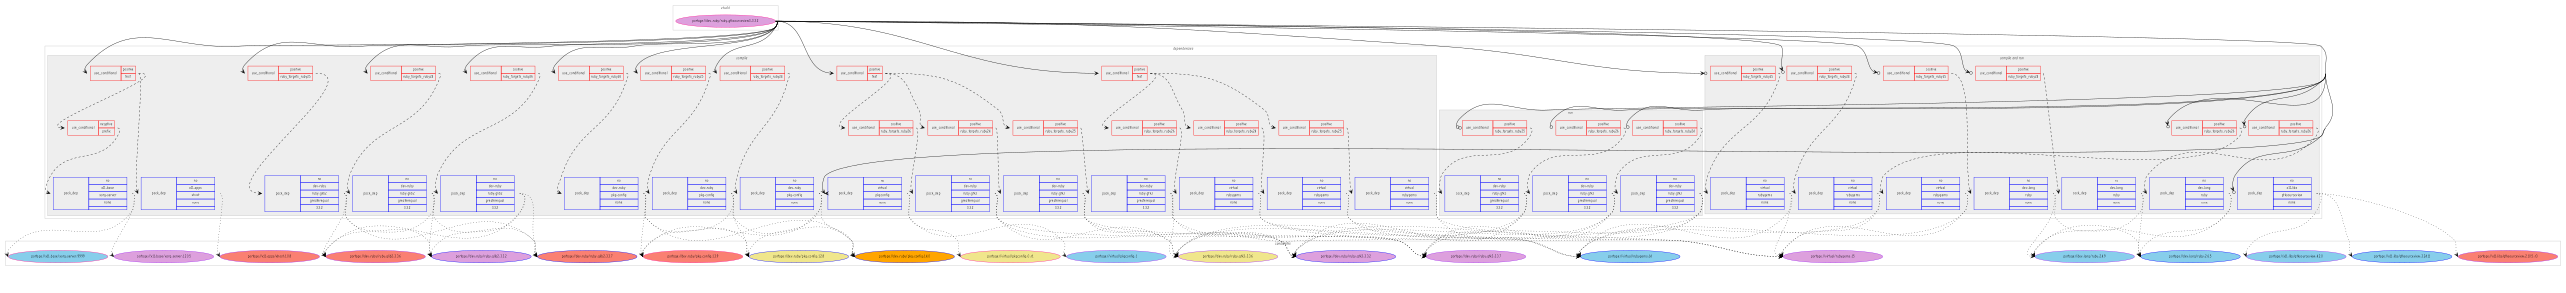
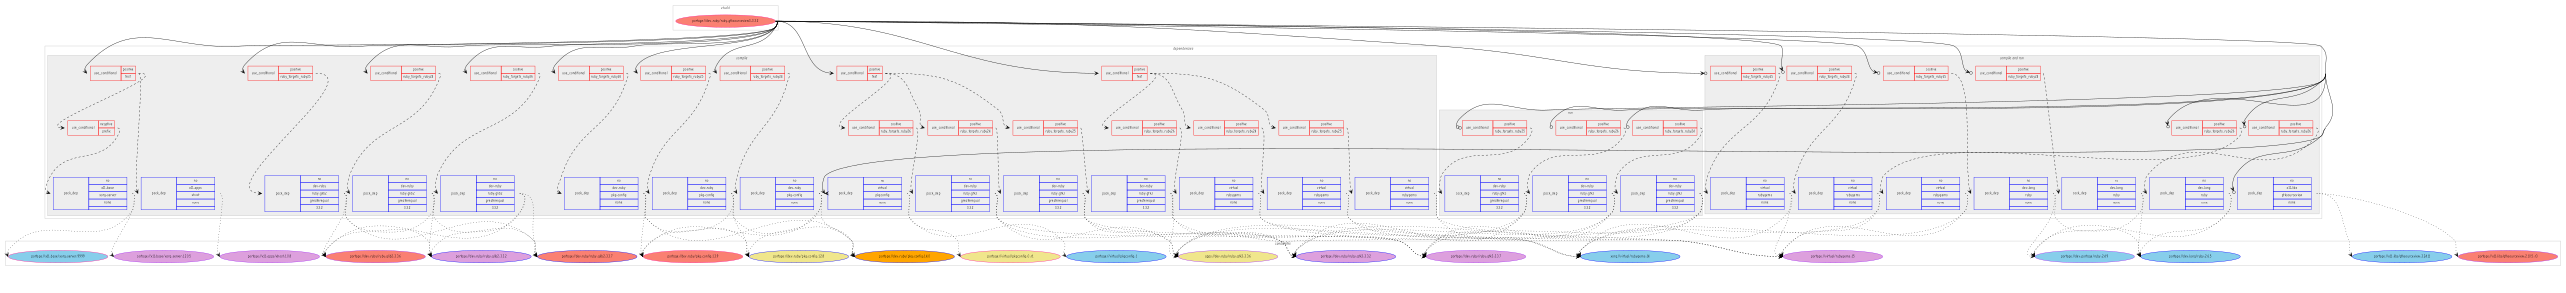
(726, 21) -> (726, 21)
(270, 257) -> (270, 257)
(1116, 257) -> (1116, 257)
(1228, 257) -> (1228, 257)
(1630, 257) -> (1630, 257)
(2085, 257) -> (2085, 257)
(2296, 257) -> none
